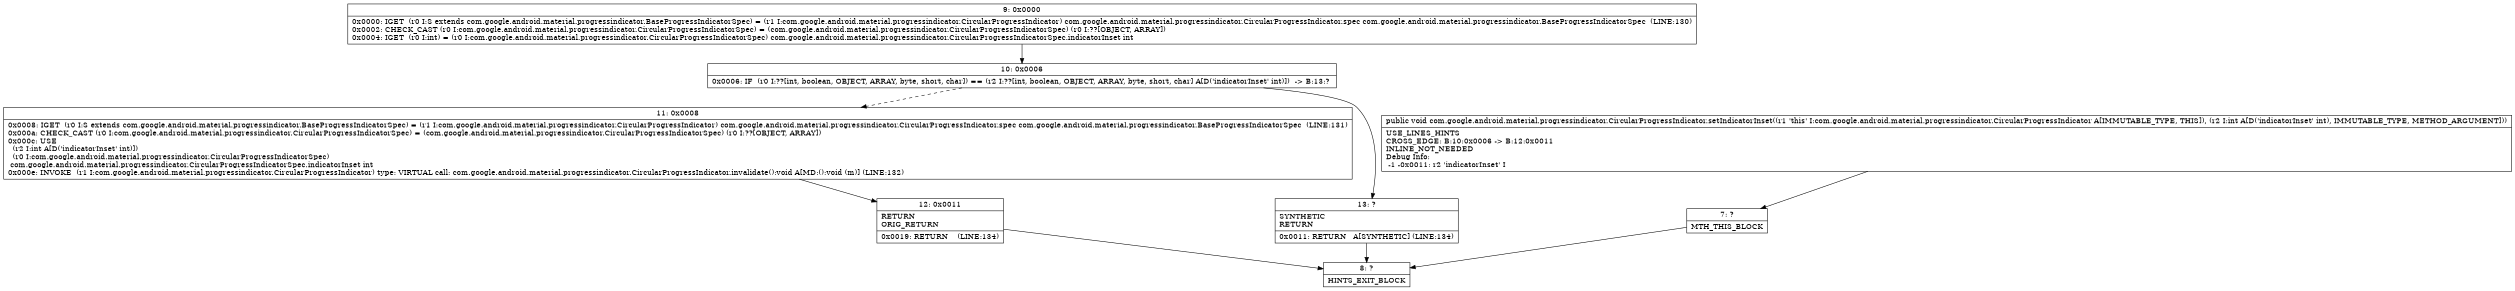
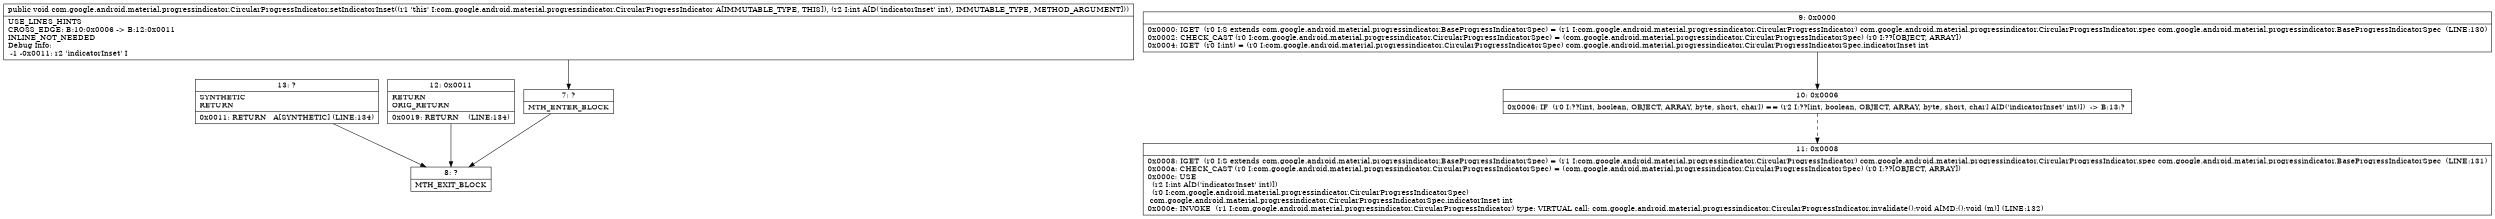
(1355, 106) -> none
(836, 190) -> none
(1727, 227) -> (569, 107)
(1367, 281) -> (451, 185)
